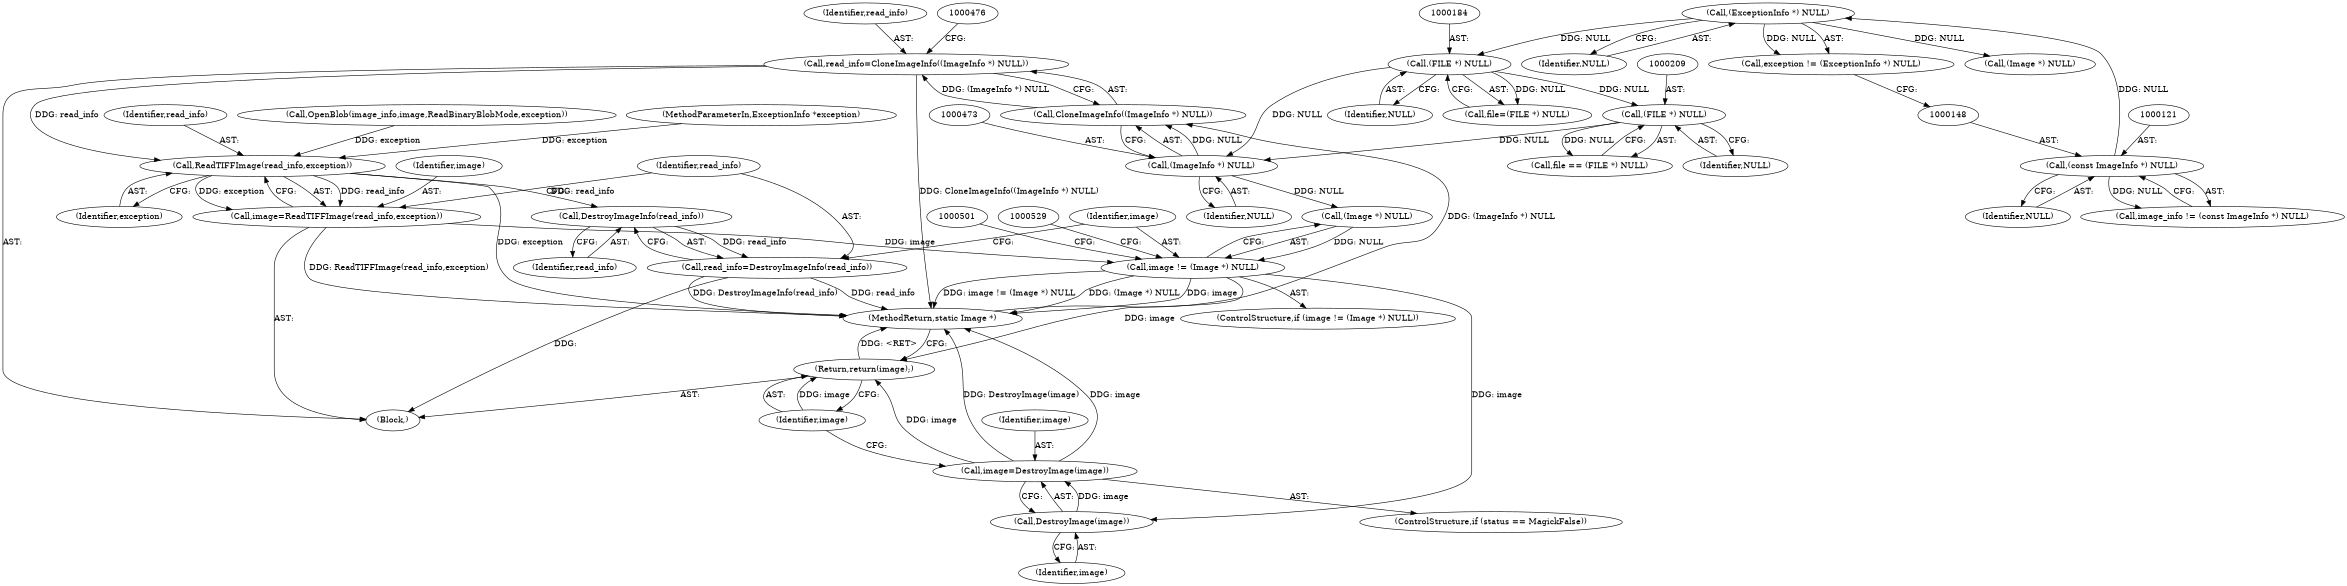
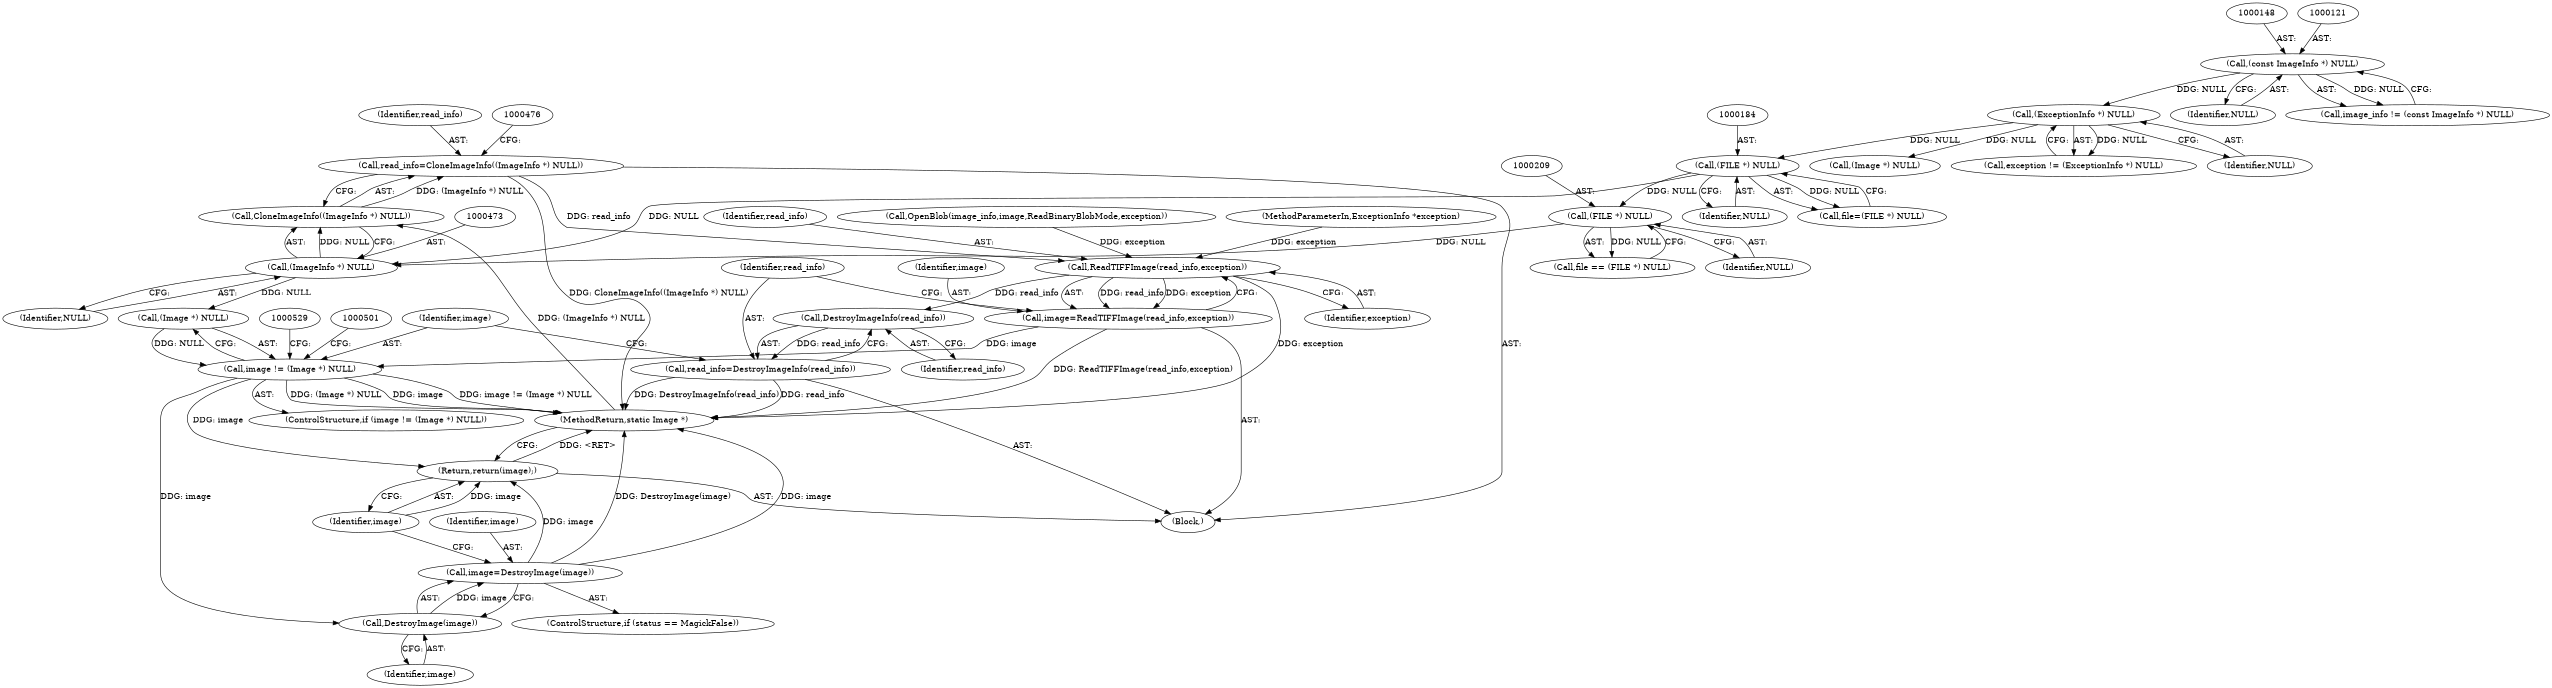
(1889, 90) -> (2047, 143)
(567, 344) -> (1024, 446)
